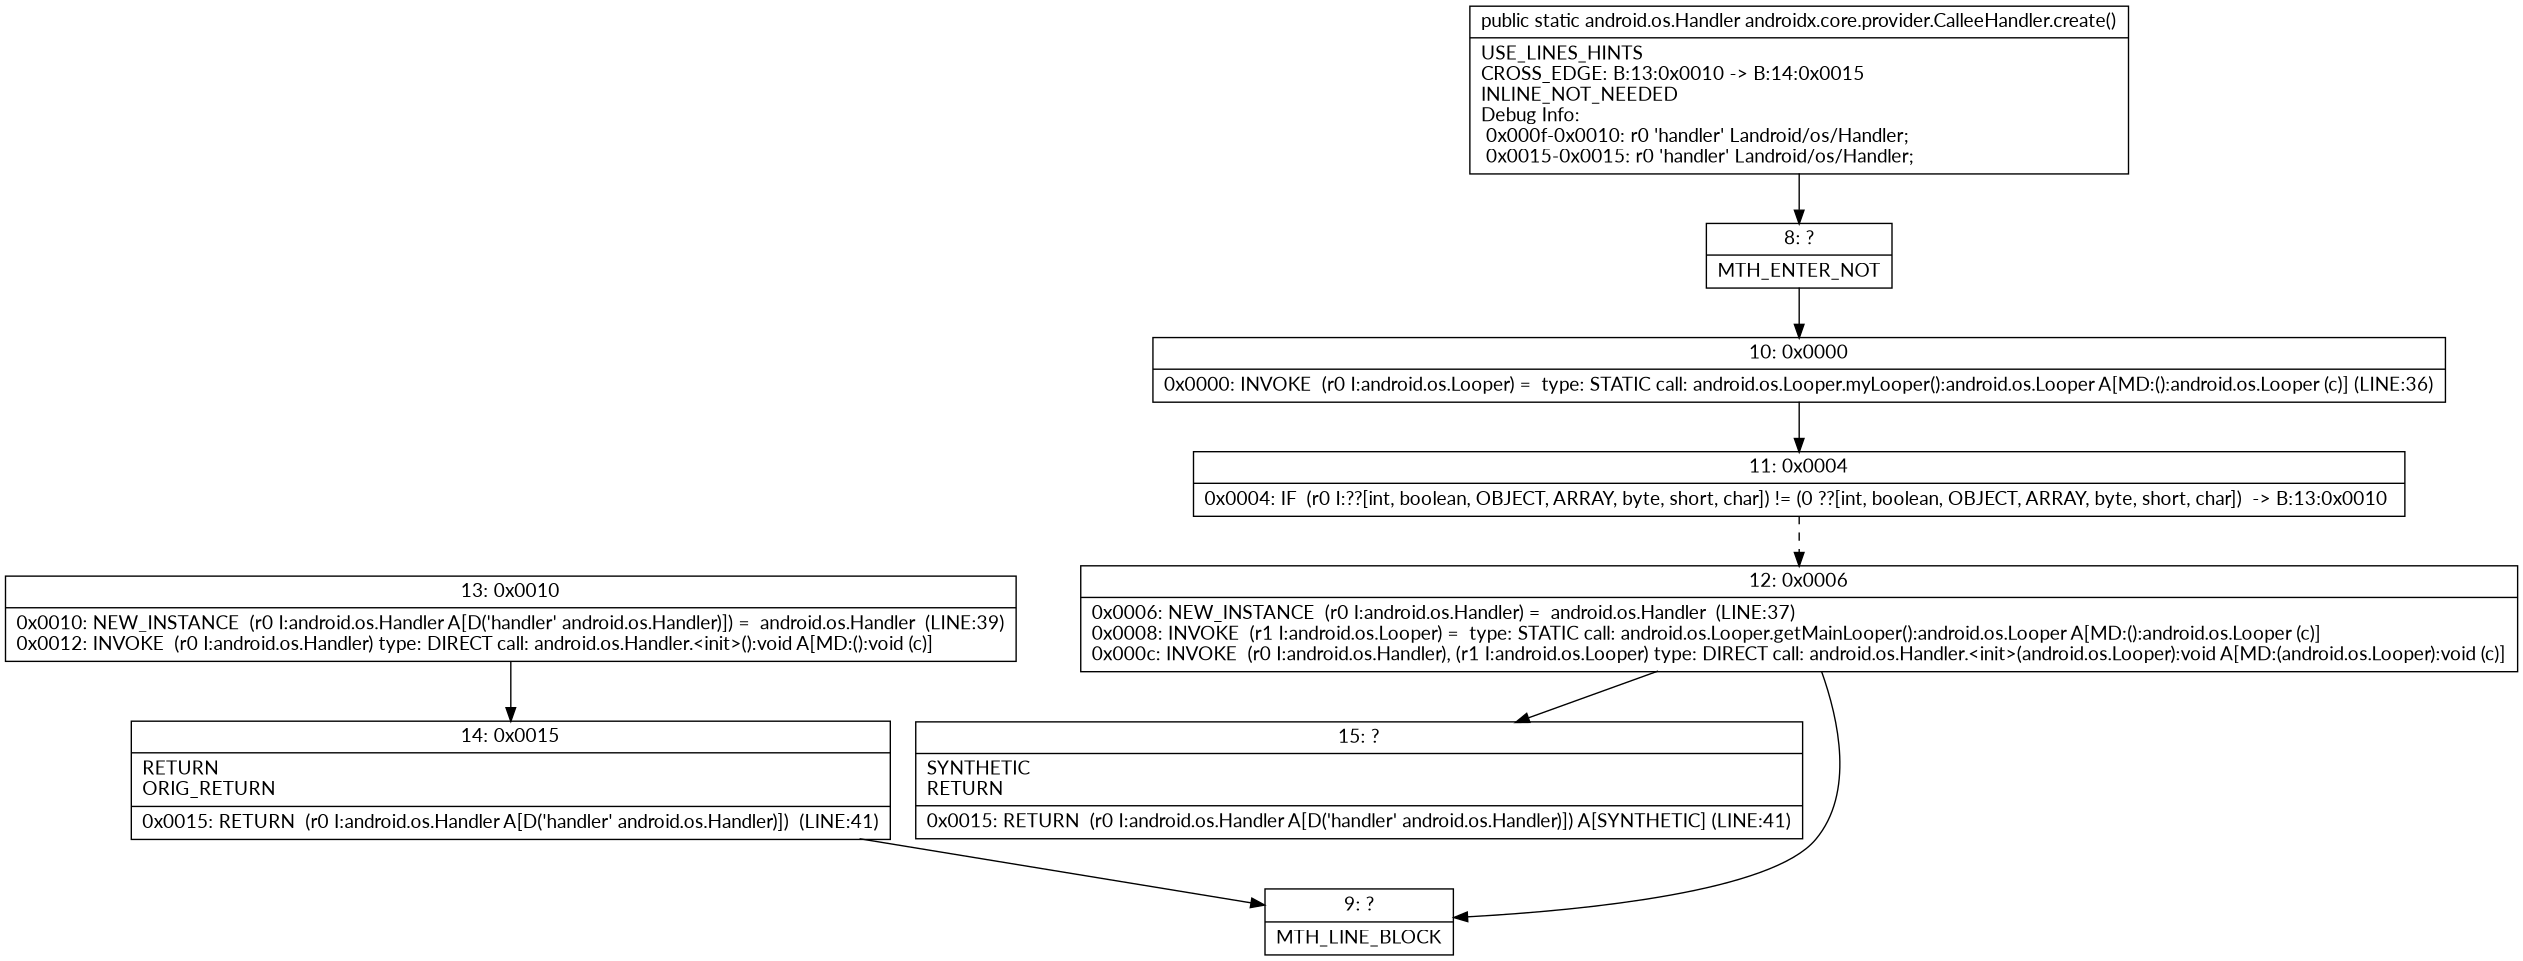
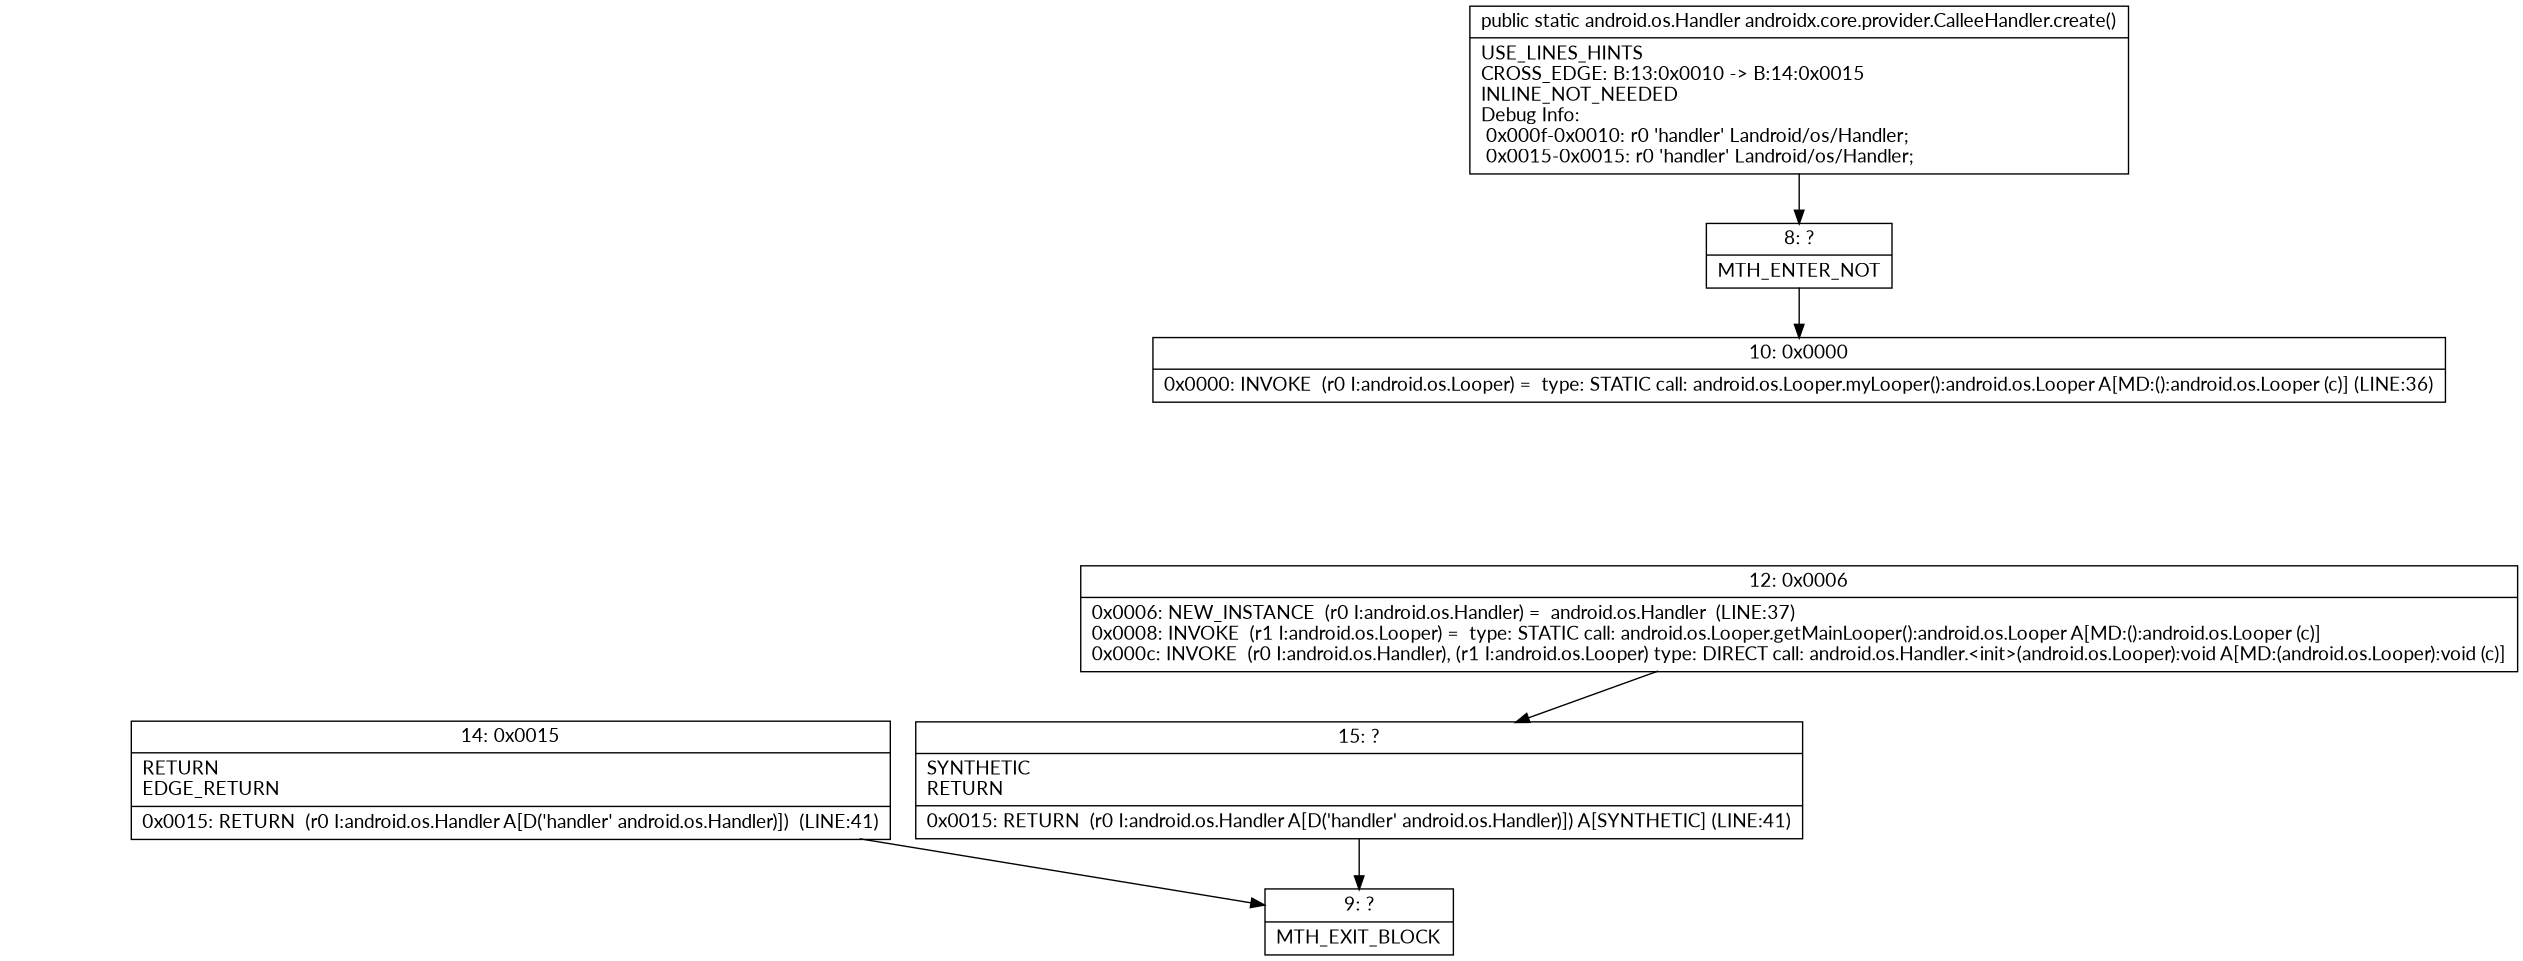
(1799, 484) -> none
(511, 619) -> none
(209, 789) -> (211, 789)
(1734, 880) -> (1359, 857)
(1359, 938) -> (1358, 938)
